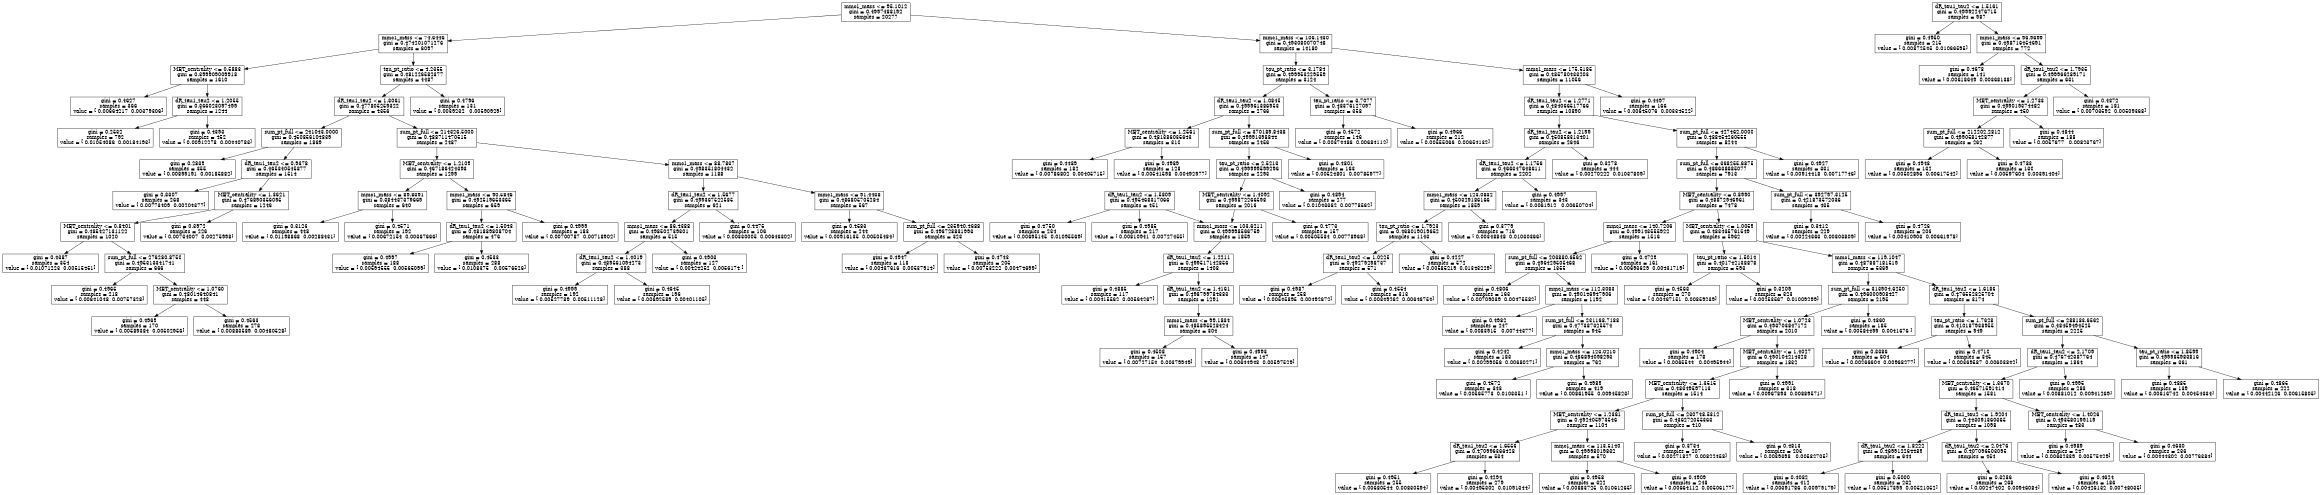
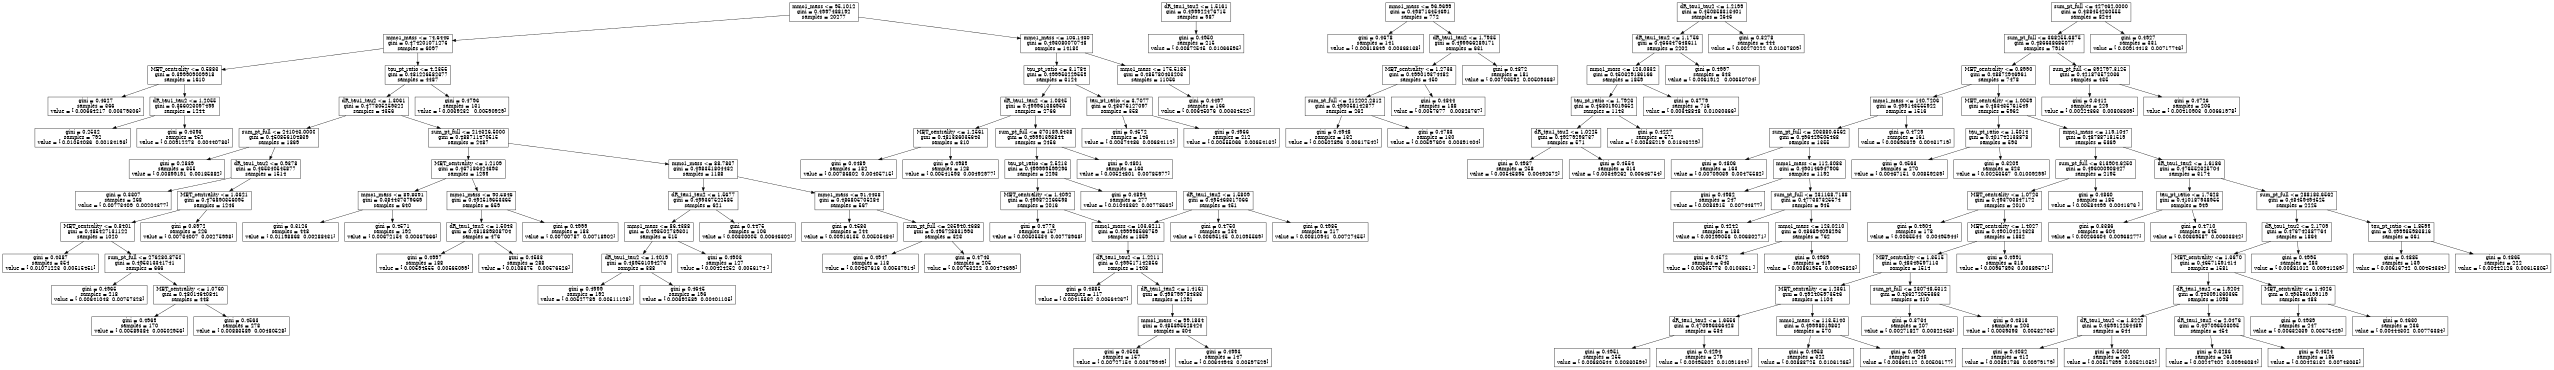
(1988, 27) -> none
(1559, 106) -> none
